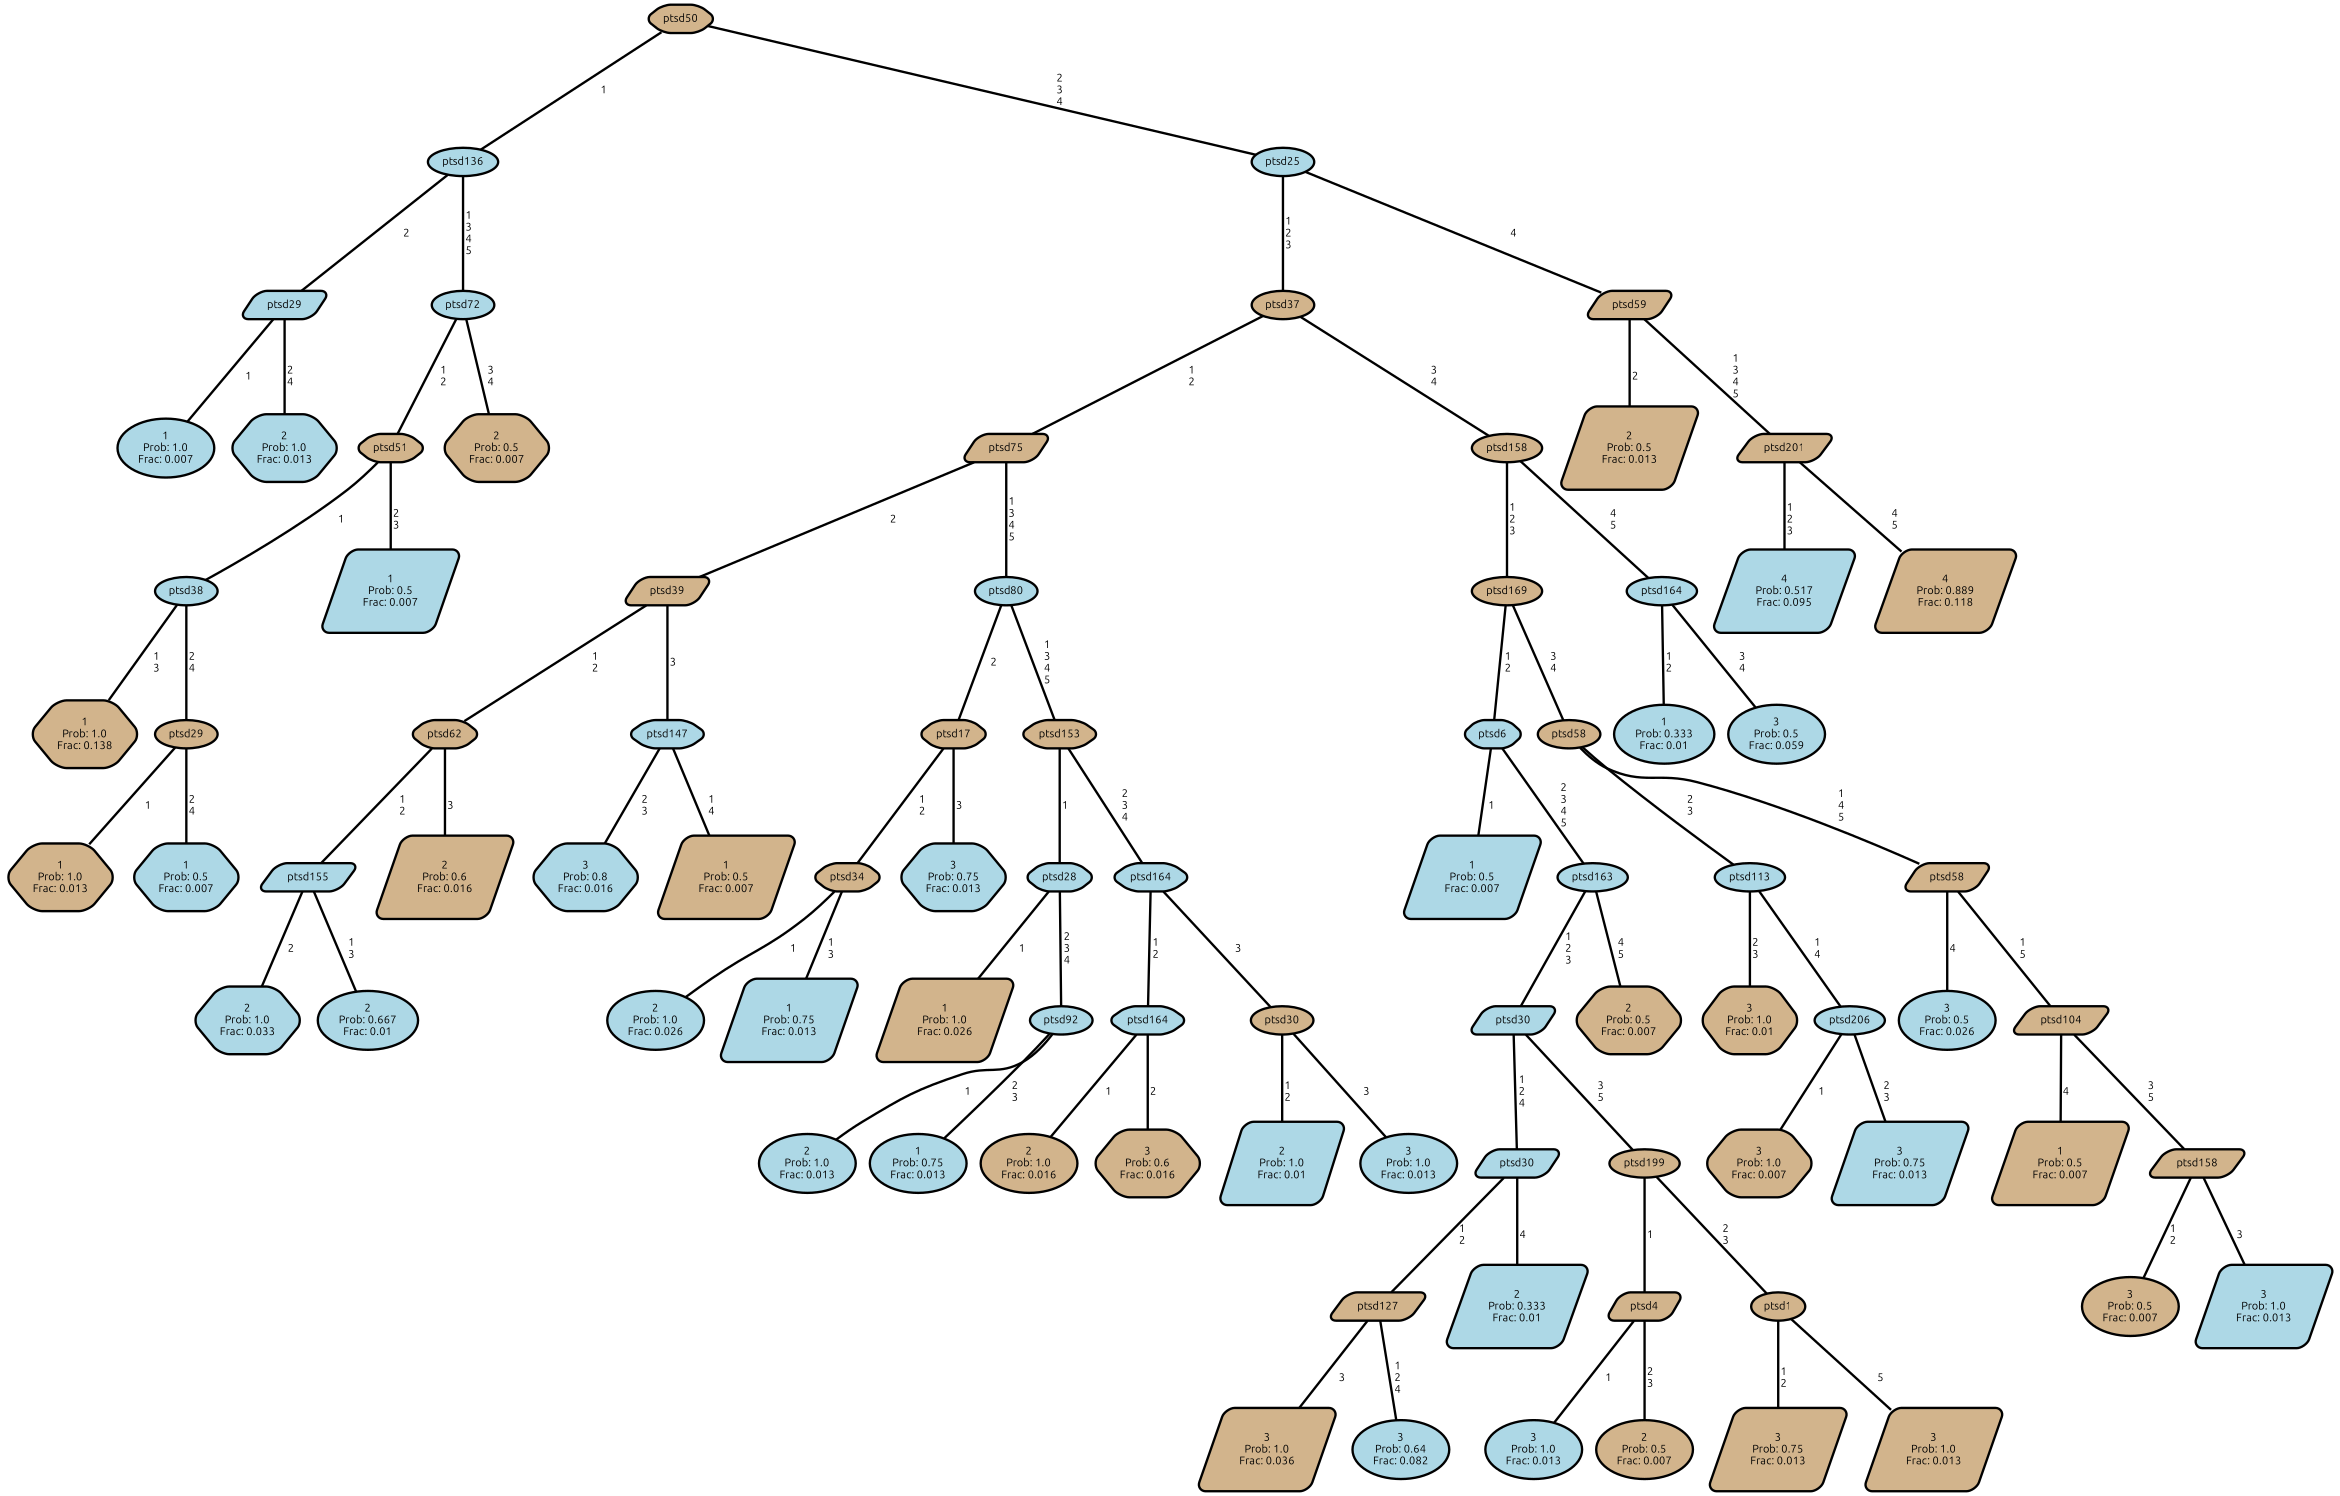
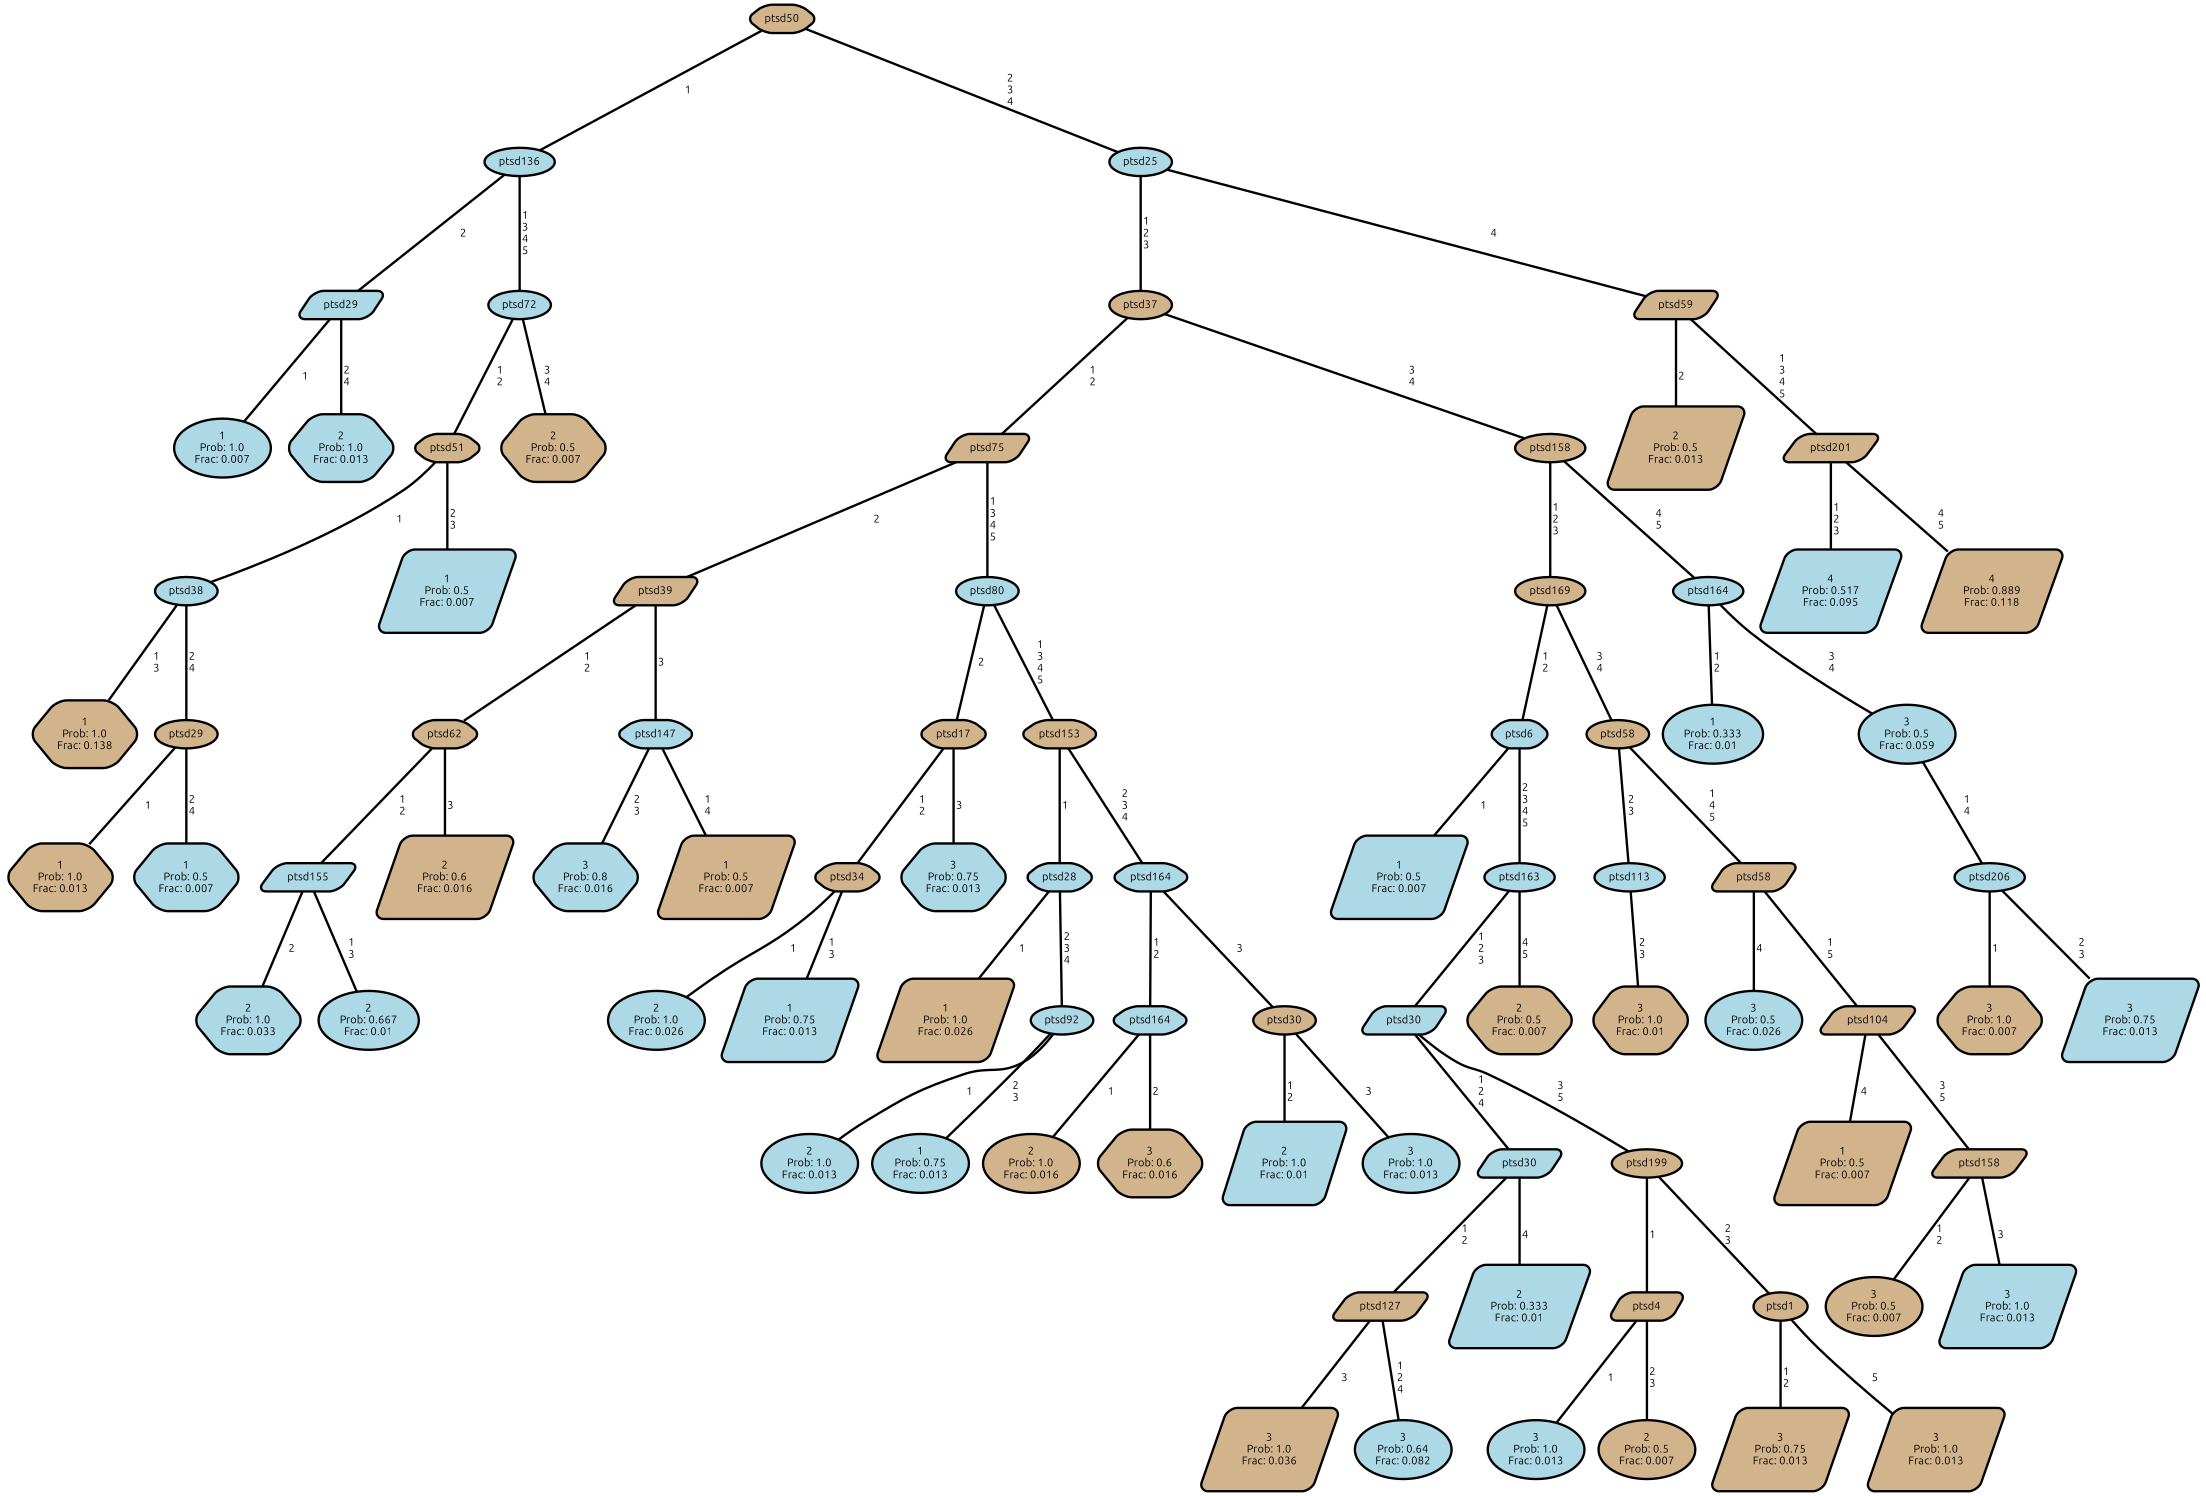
(1800, 949) -> (1953, 813)
